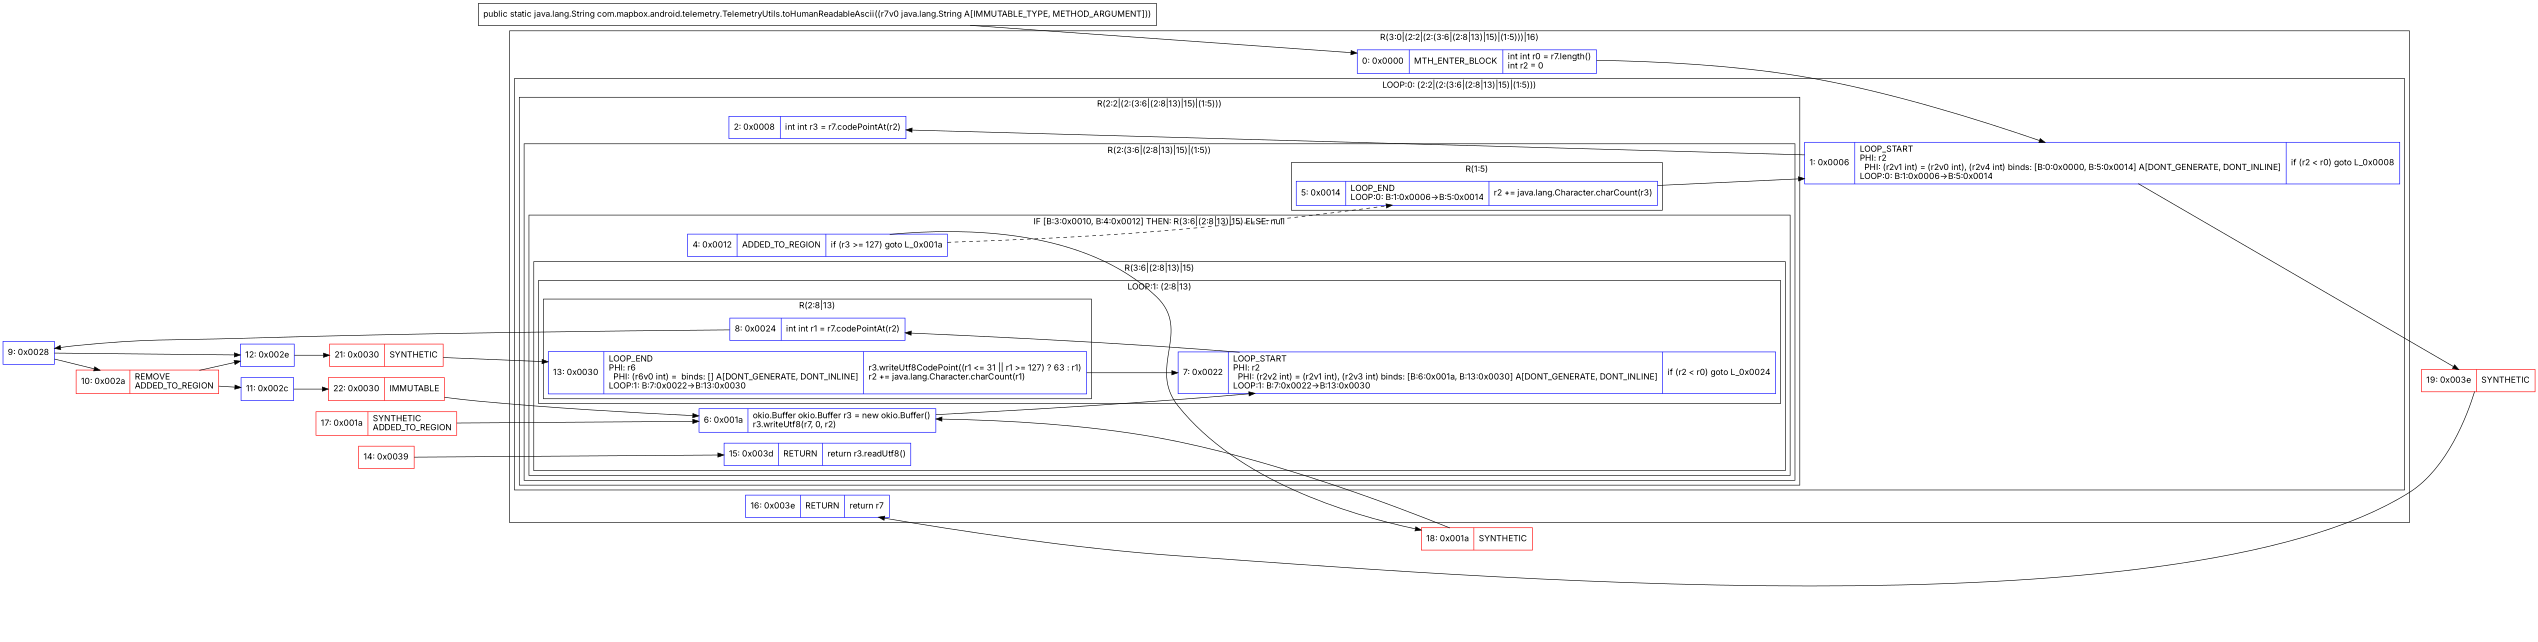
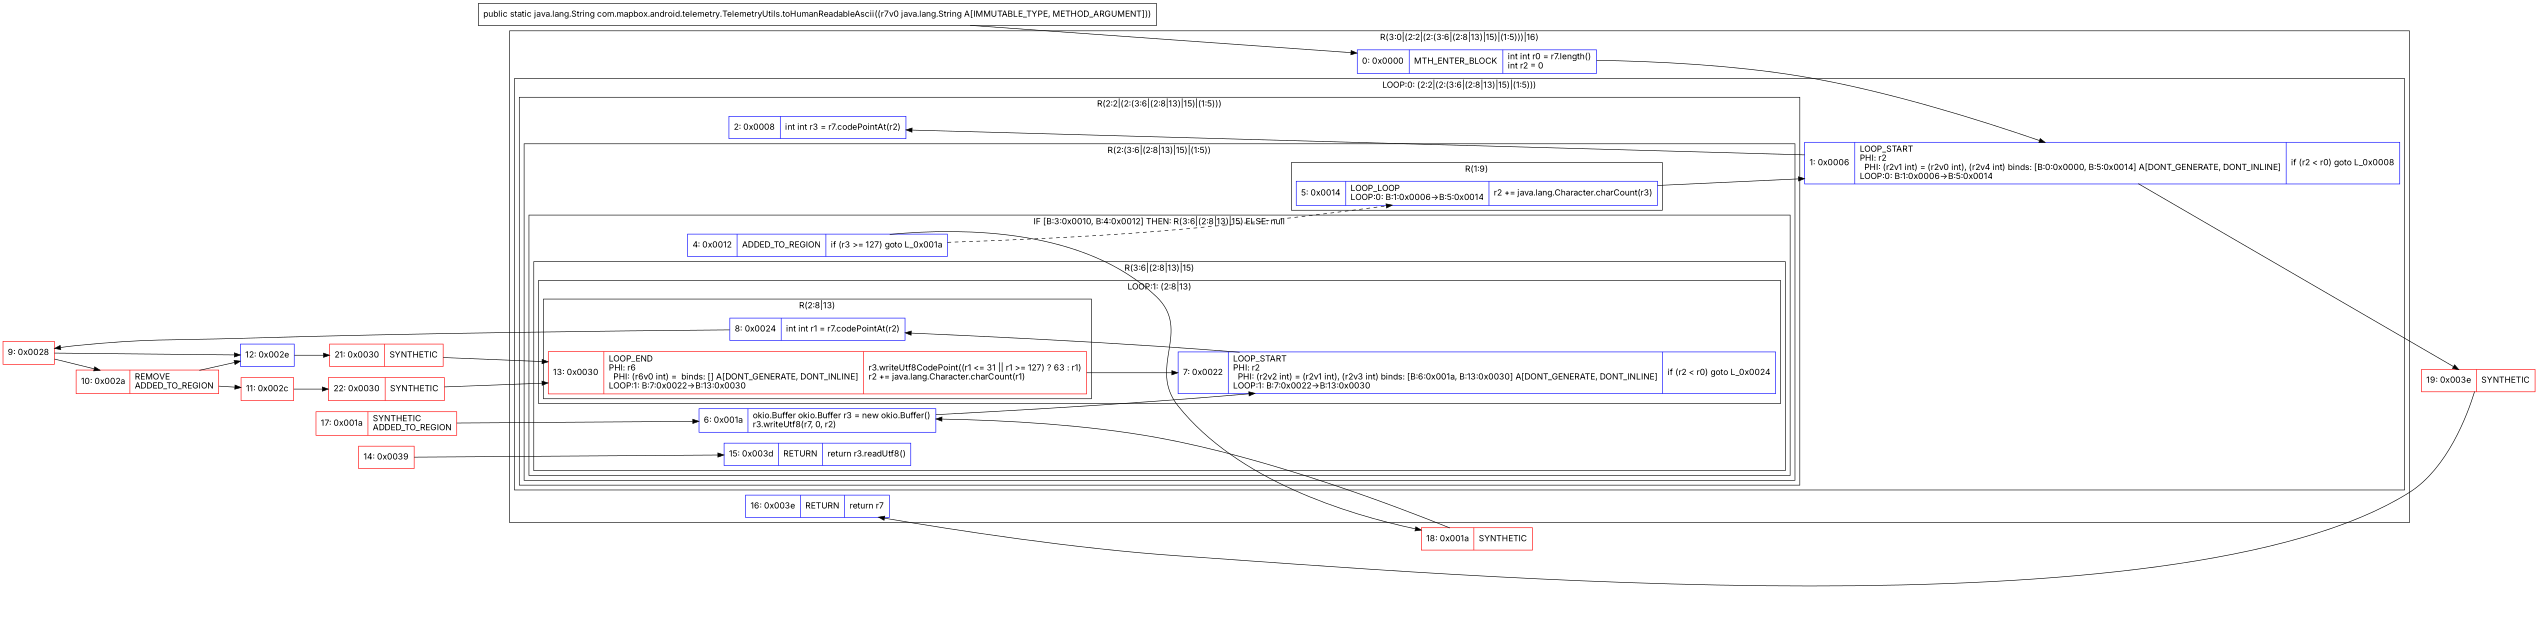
(1477, 169) -> (1477, 169)
(1373, 189) -> (1375, 189)
(29, 353) -> (29, 353)
(817, 373) -> (817, 373)
(267, 389) -> (267, 389)
(414, 389) -> (414, 389)
(568, 408) -> (493, 385)
